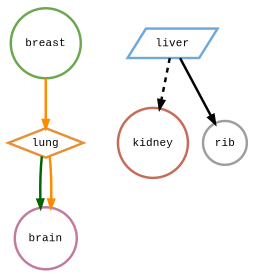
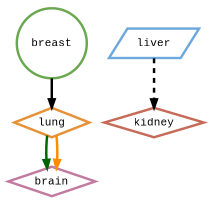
(46, 99) -> (52, 89)
(153, 143) -> (154, 123)
(225, 143) -> none
(46, 238) -> (52, 181)
